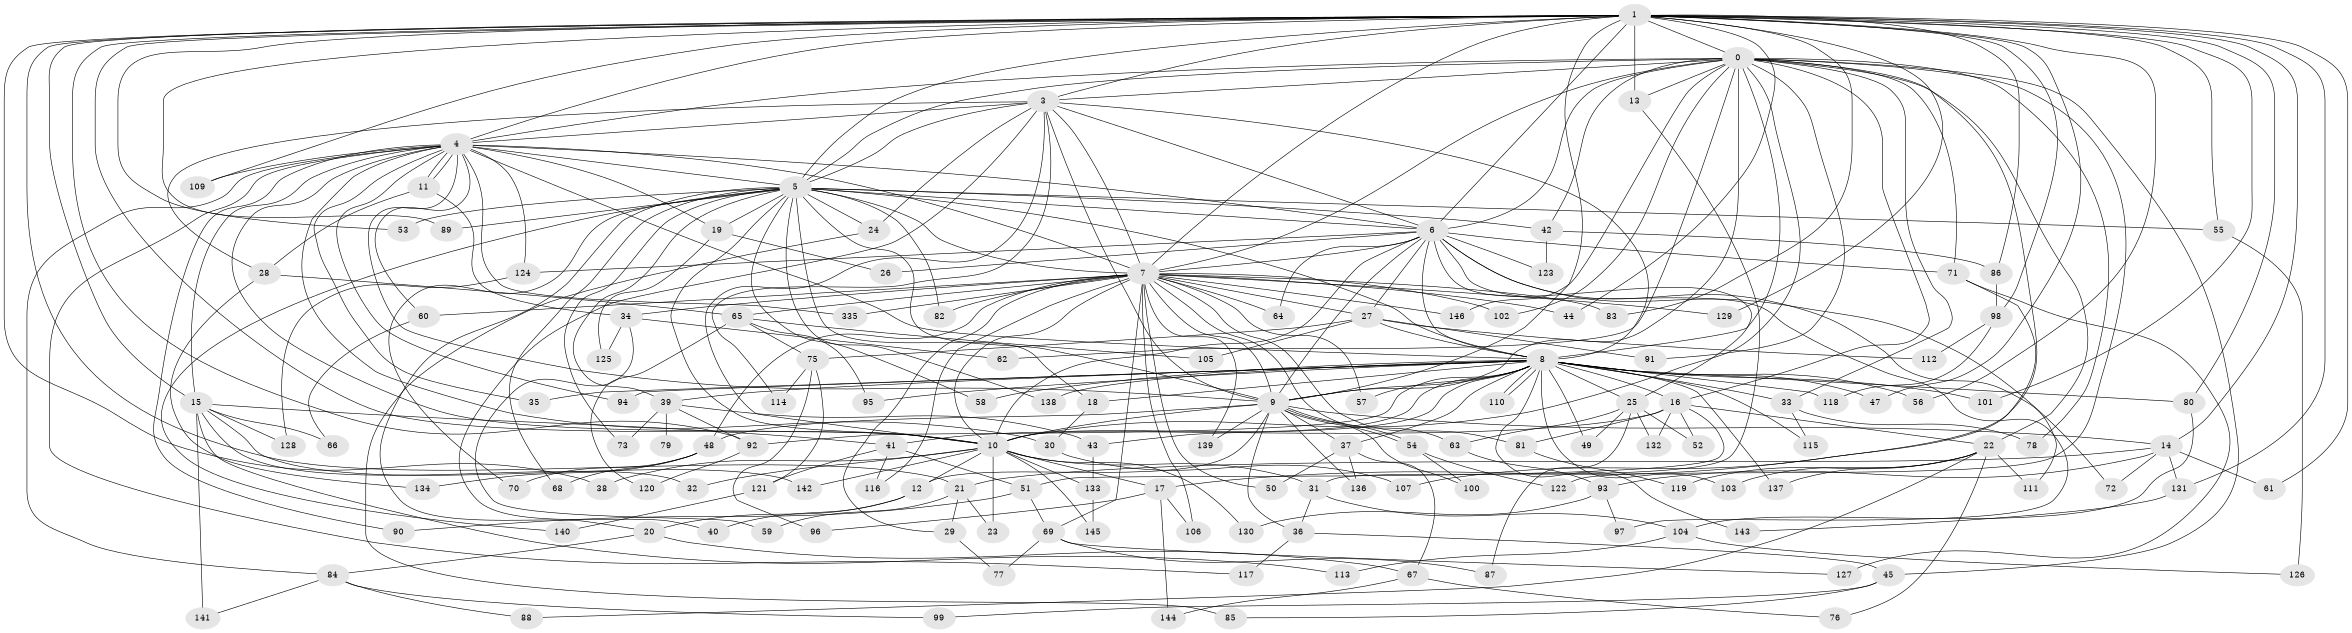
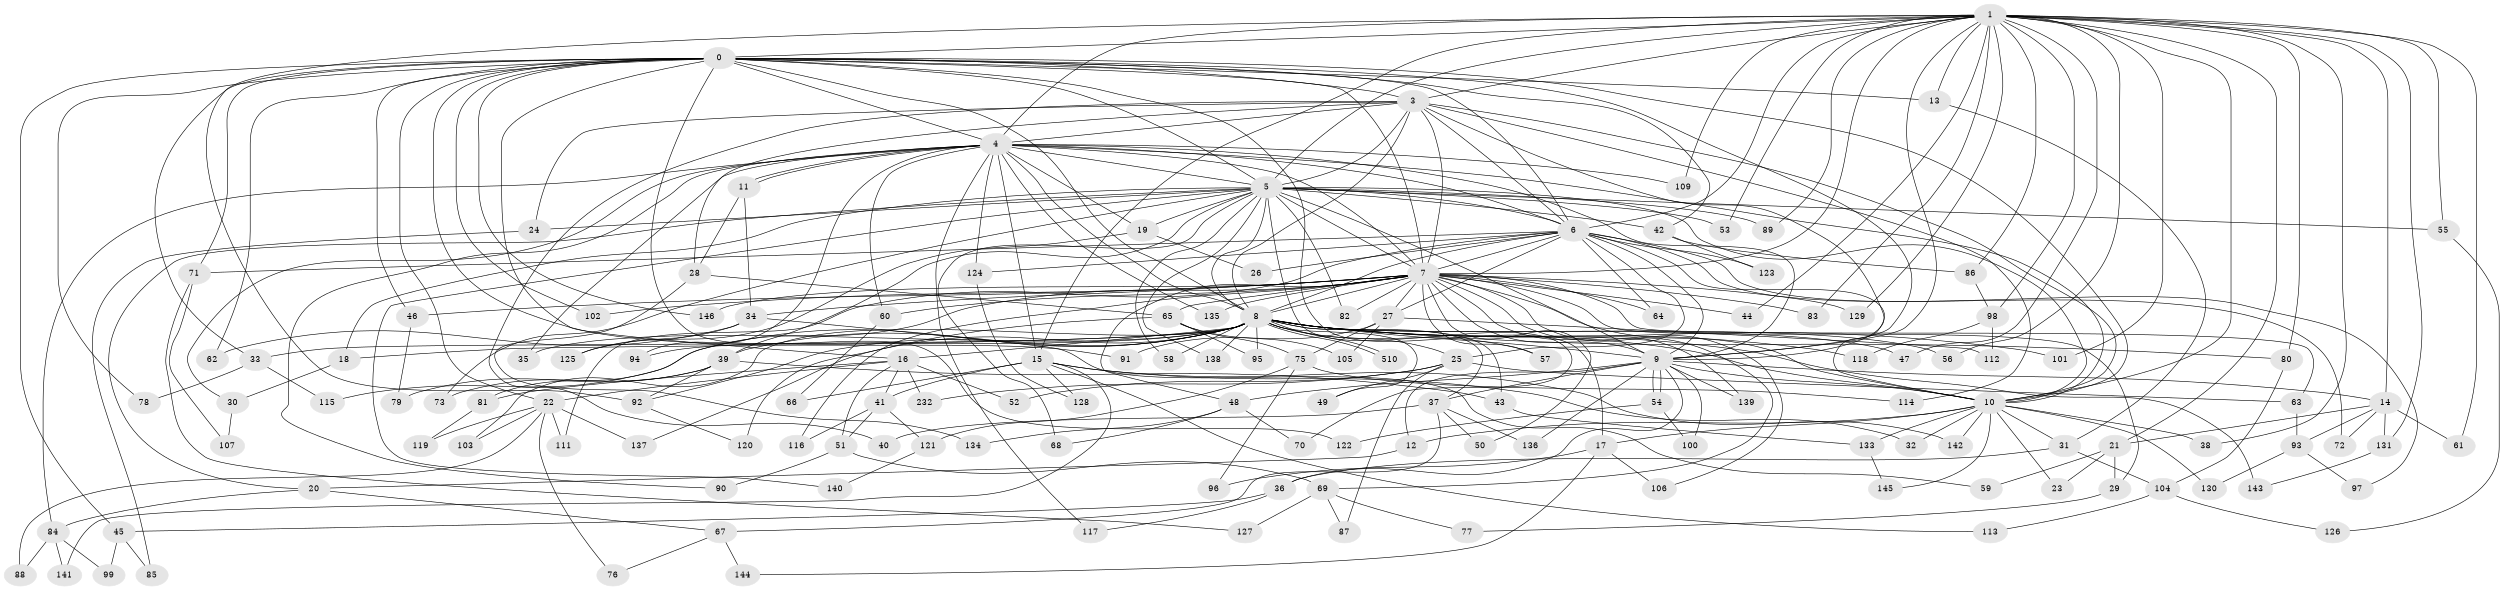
none -> (412, 317)
(850, 317) -> (1212, 317)
(1453, 343) -> (1344, 294)
(1497, 403) -> (1390, 360)
(1654, 446) -> (925, 403)
(816, 513) -> (1157, 418)
